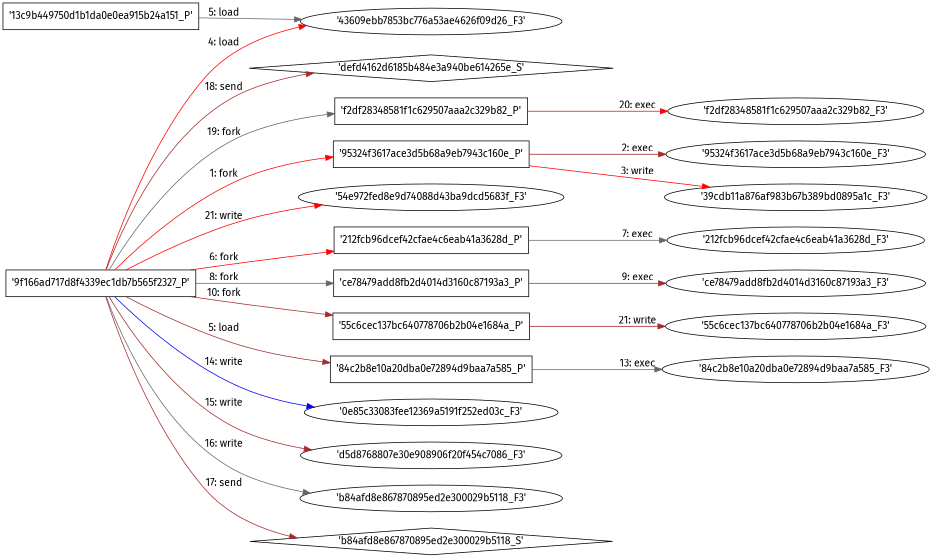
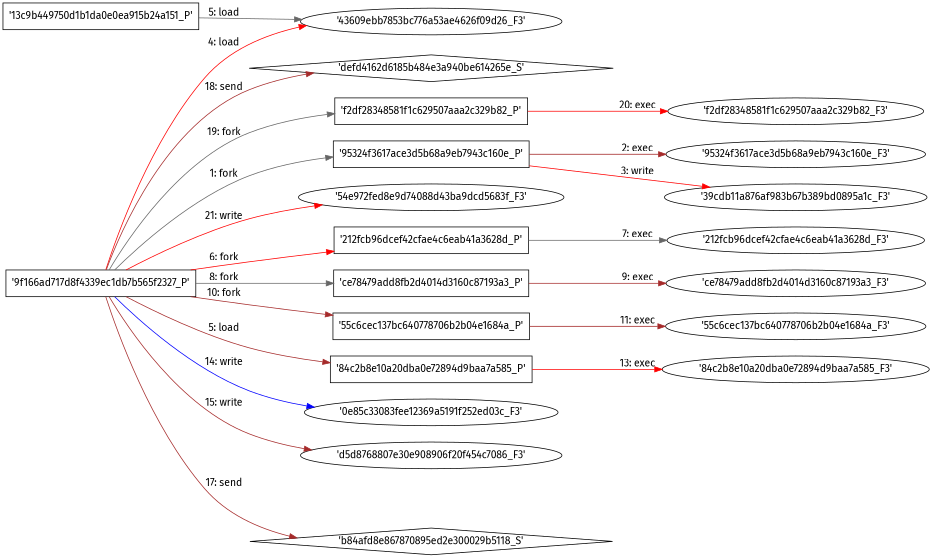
(210, 195) -> (210, 195)
(638, 321) -> (638, 321)
(593, 369) -> (593, 369)
(431, 498) -> none
